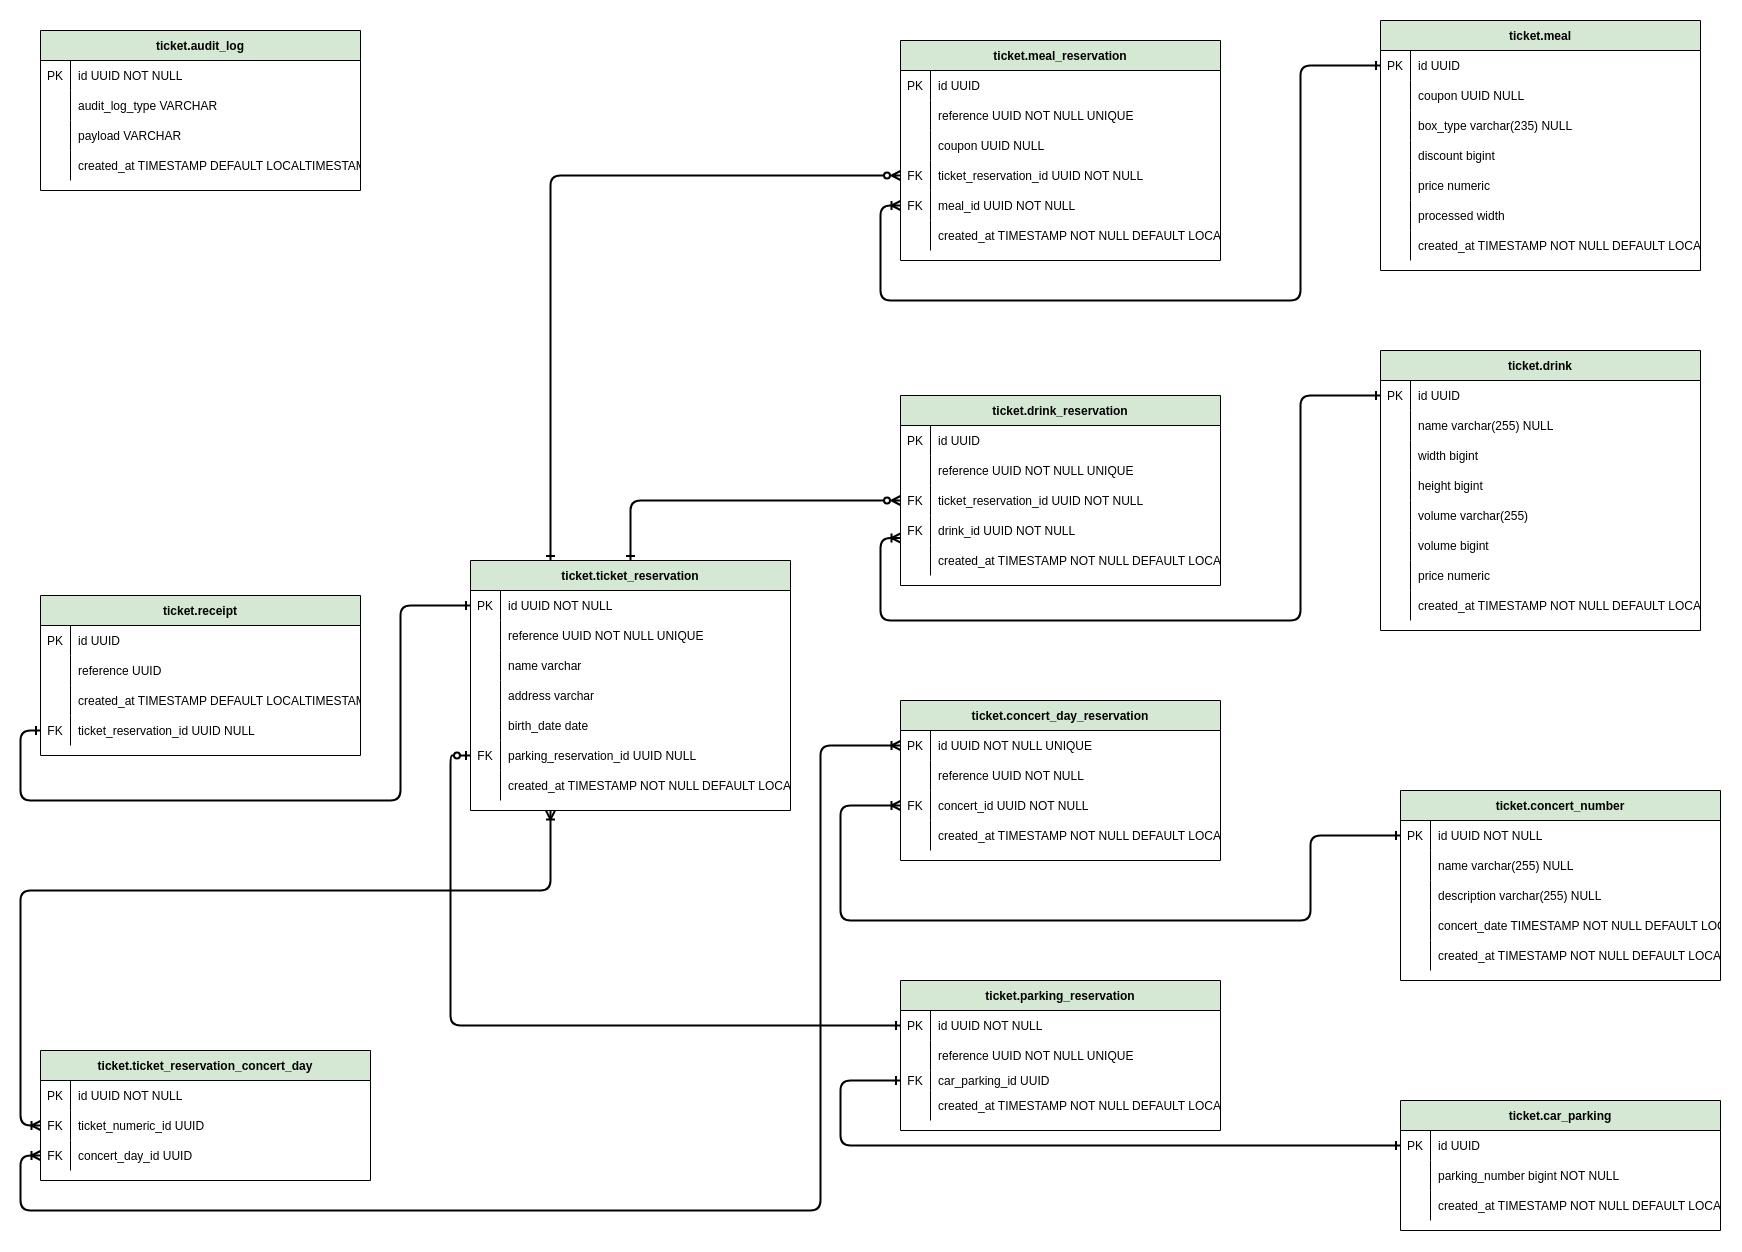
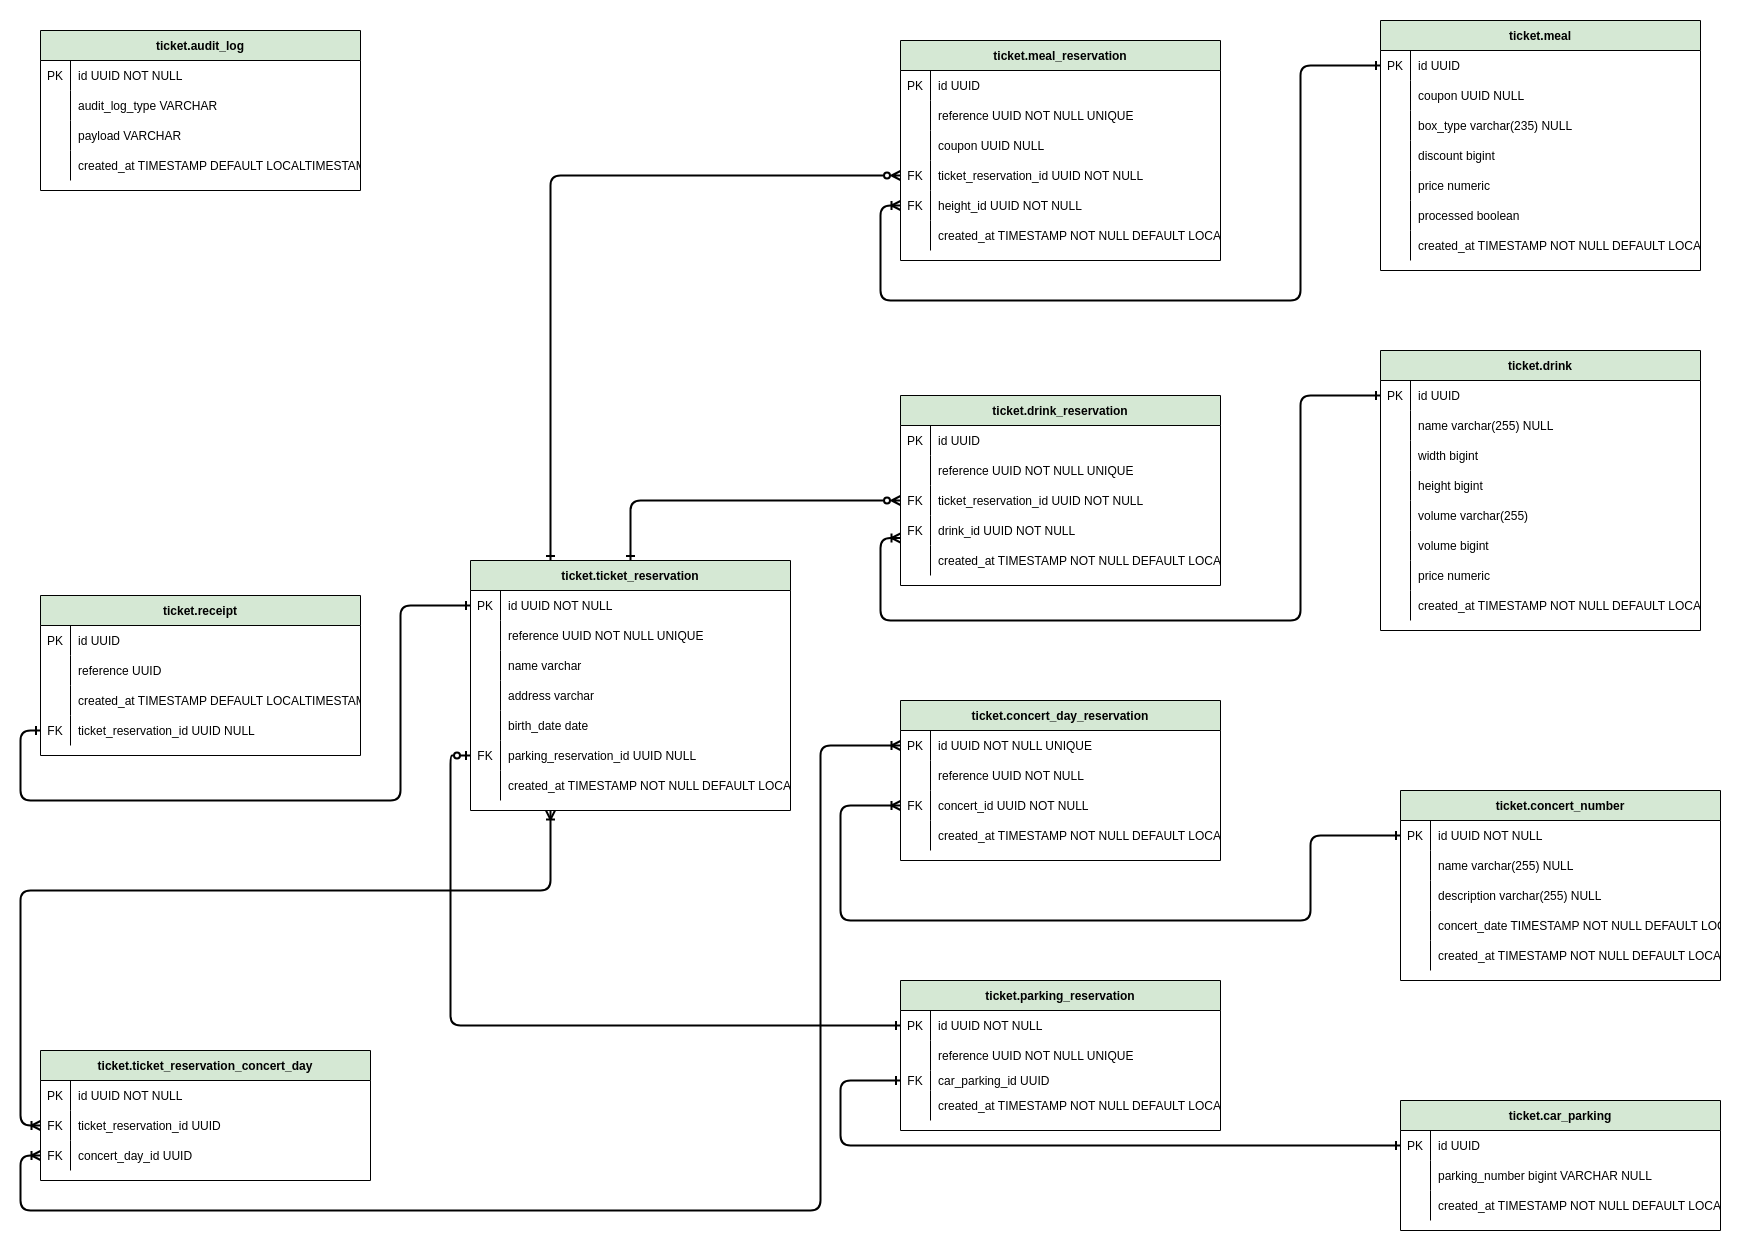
(1035, 206) -> (1042, 206)
(1467, 216) -> (1474, 216)
(146, 1126) -> (159, 1126)
(1535, 1176) -> (1548, 1176)
